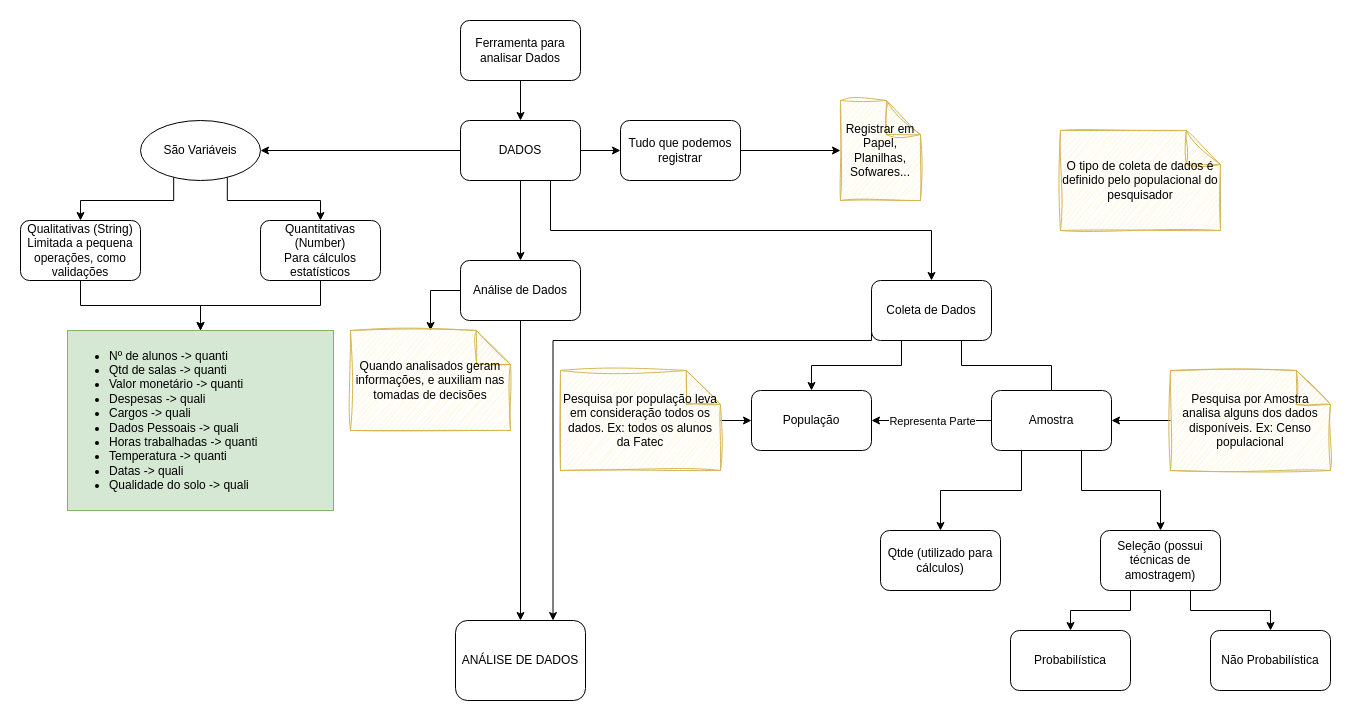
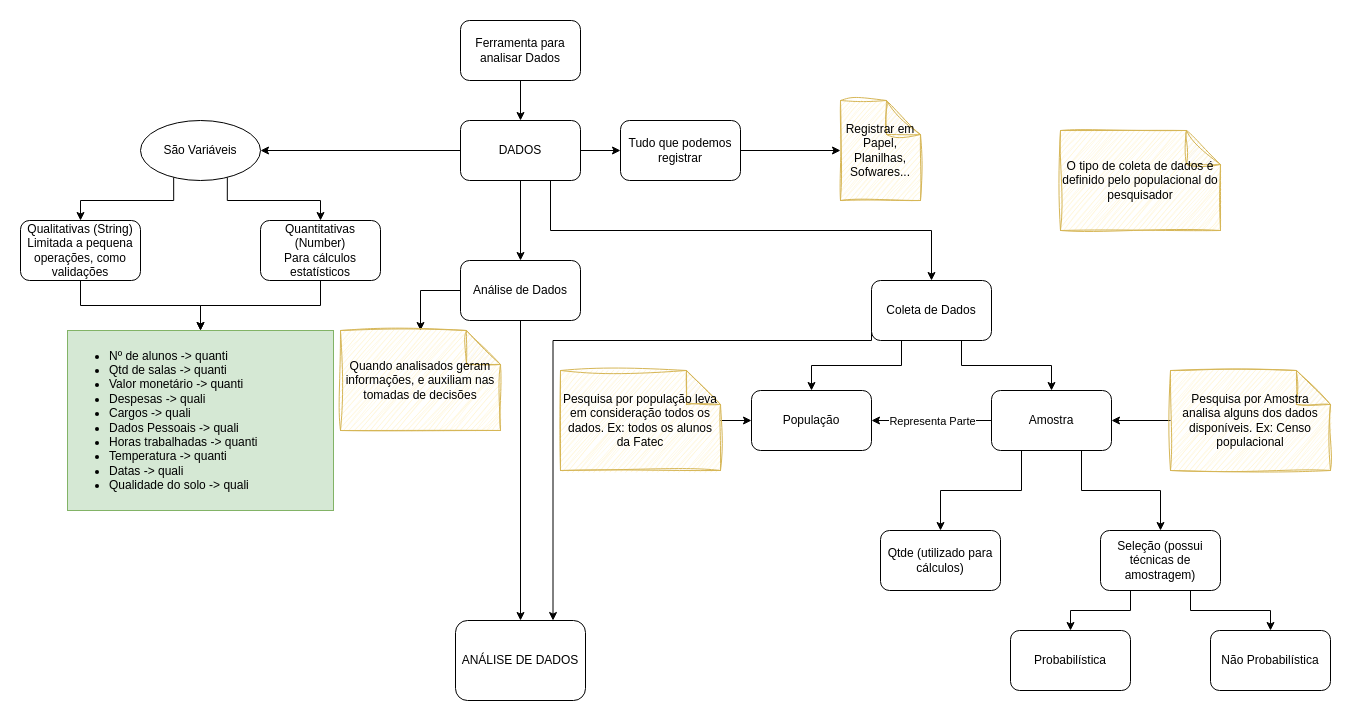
(431, 381) -> (421, 381)
(1052, 384) -> (1052, 382)
